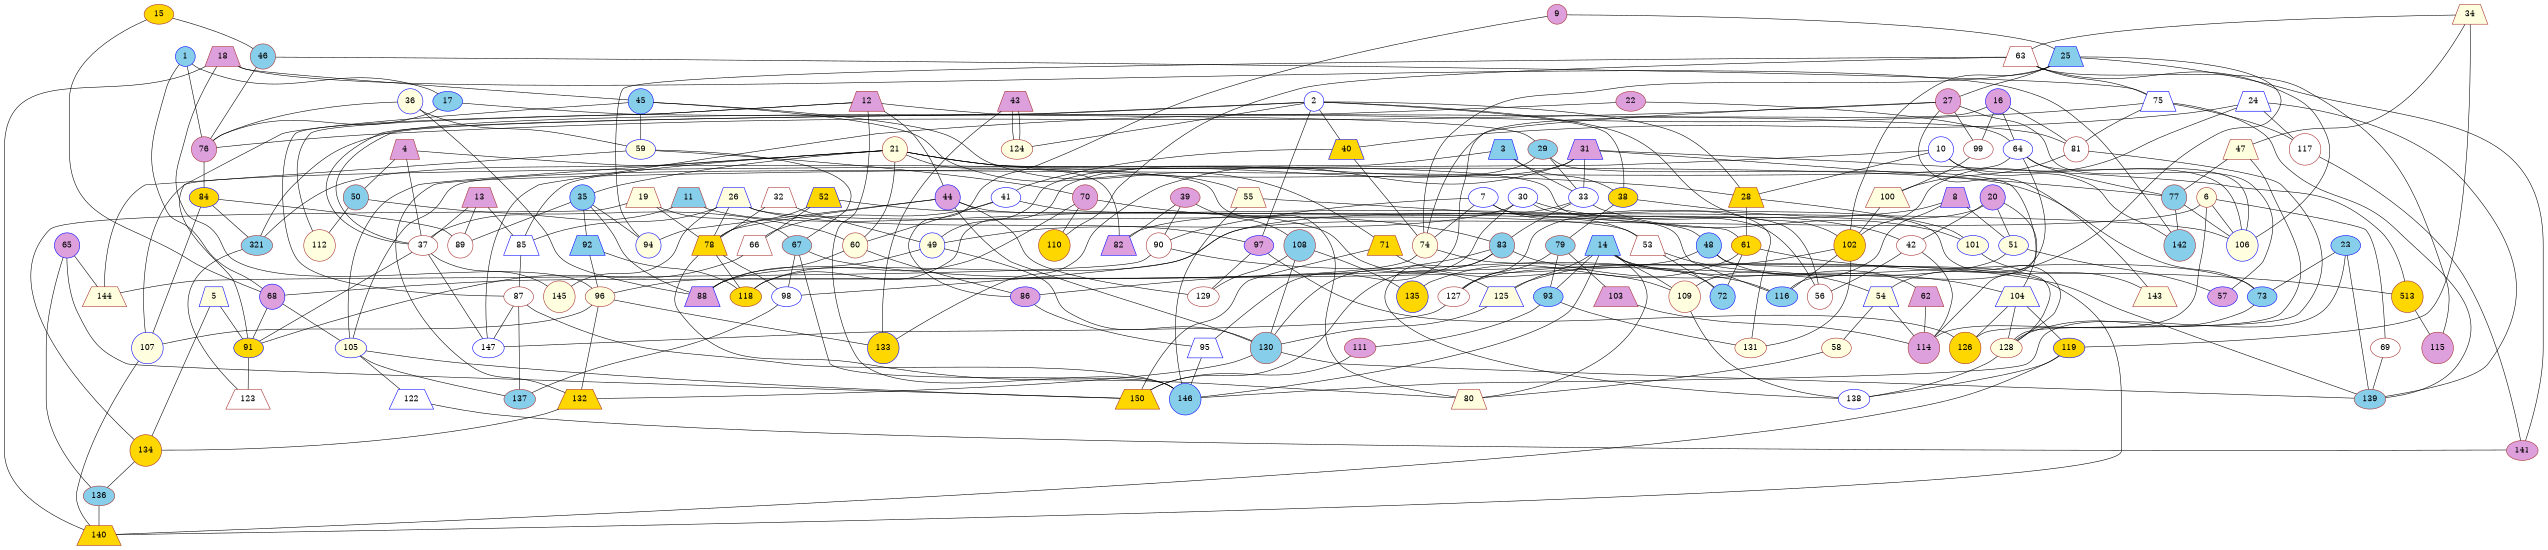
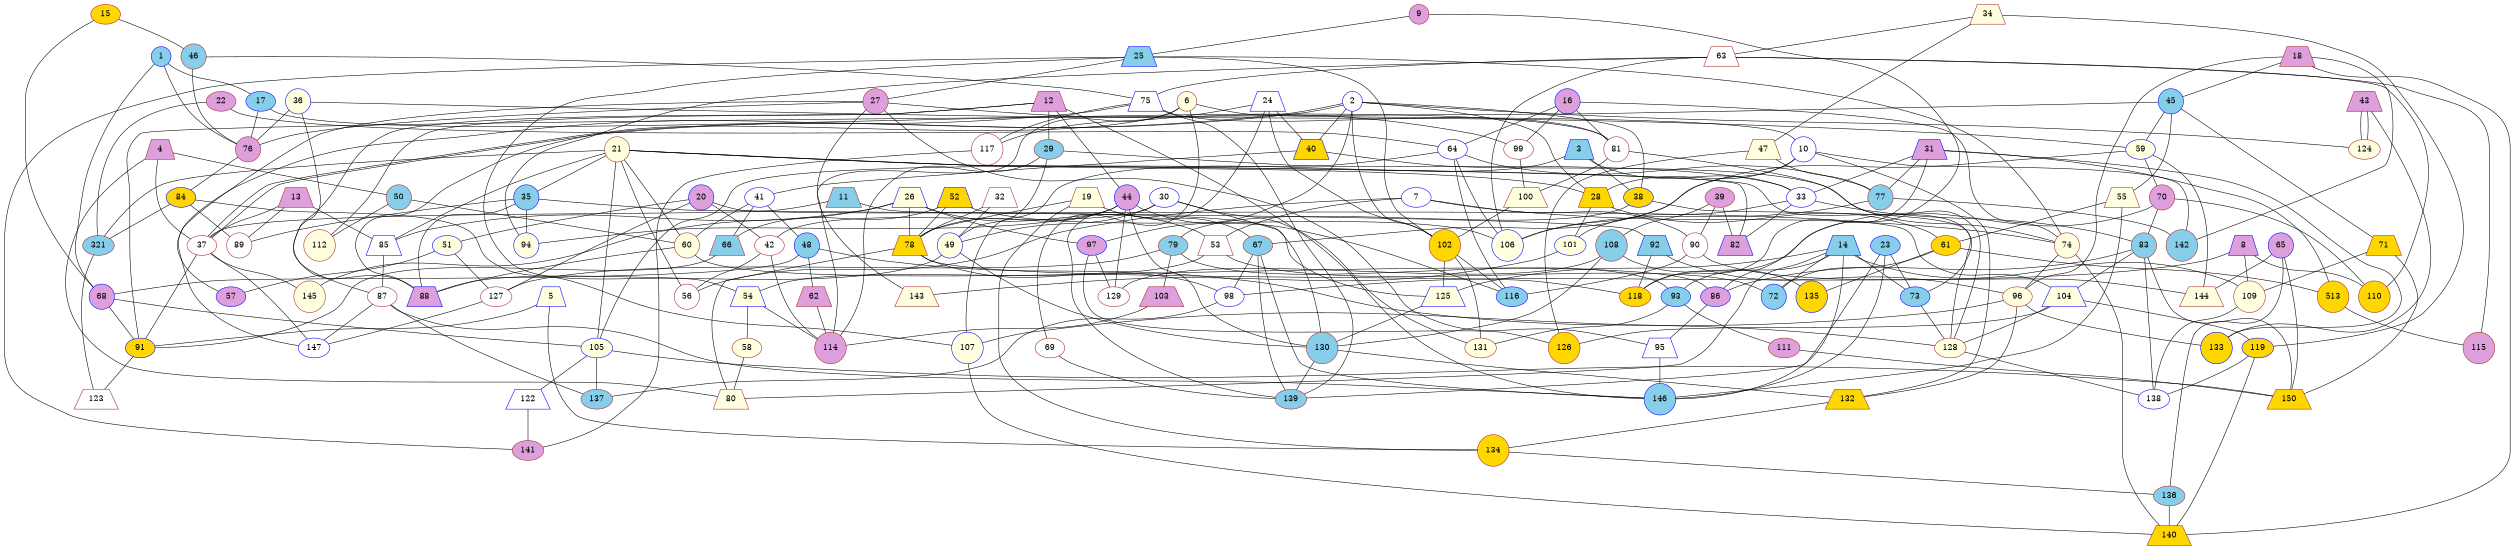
(2223, 219) -> (1497, 118)
(1993, 228) -> (2305, 271)
(755, 245) -> (727, 245)
